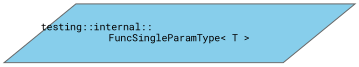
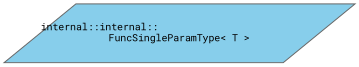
(180, 33) -> (180, 33)
